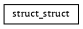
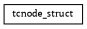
(41, 14) -> (43, 14)
